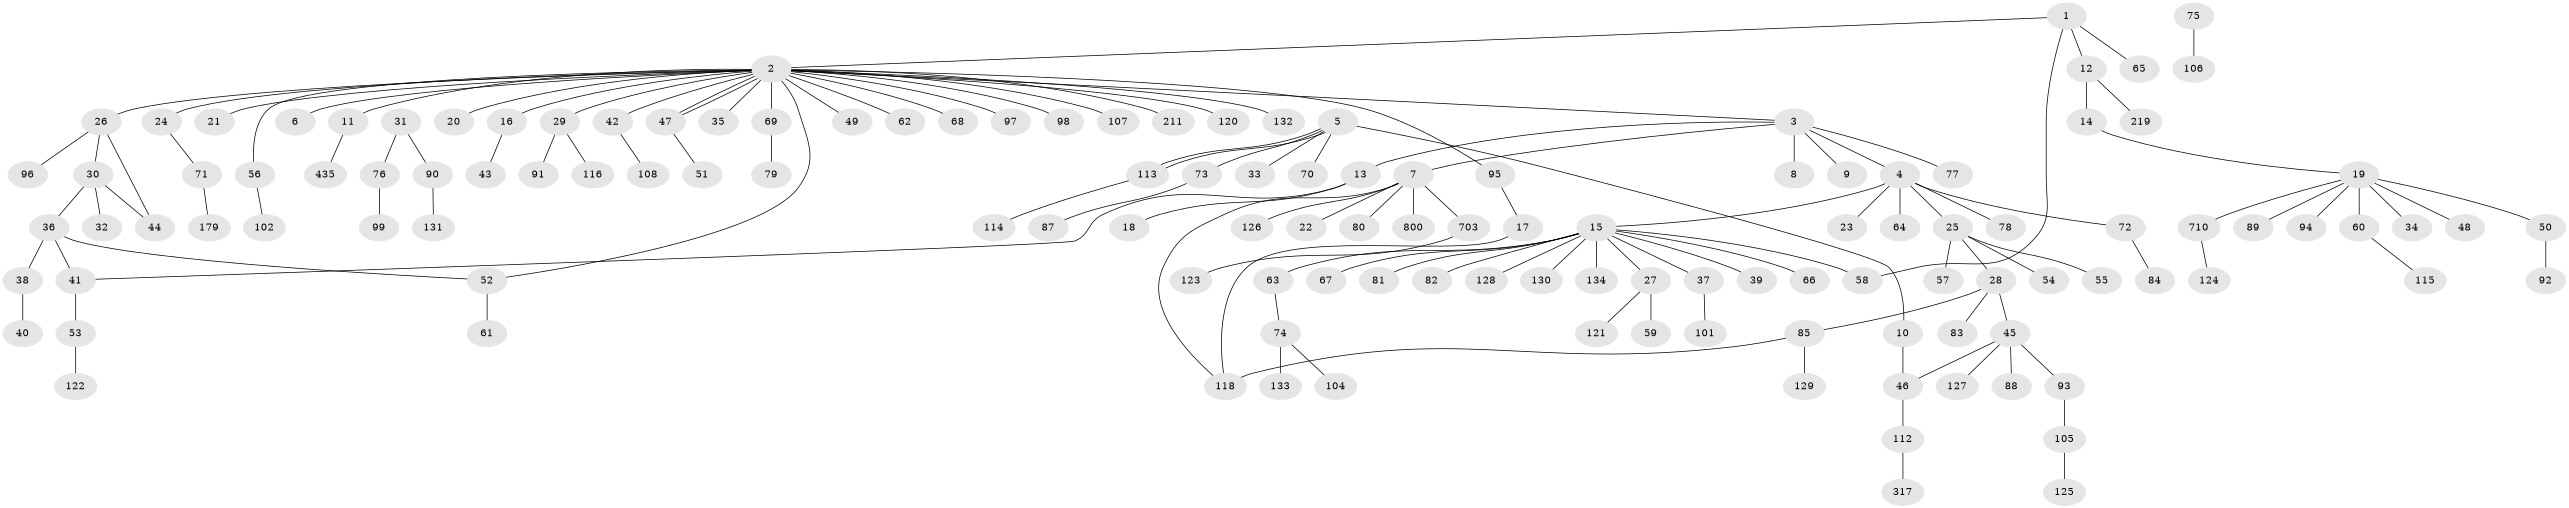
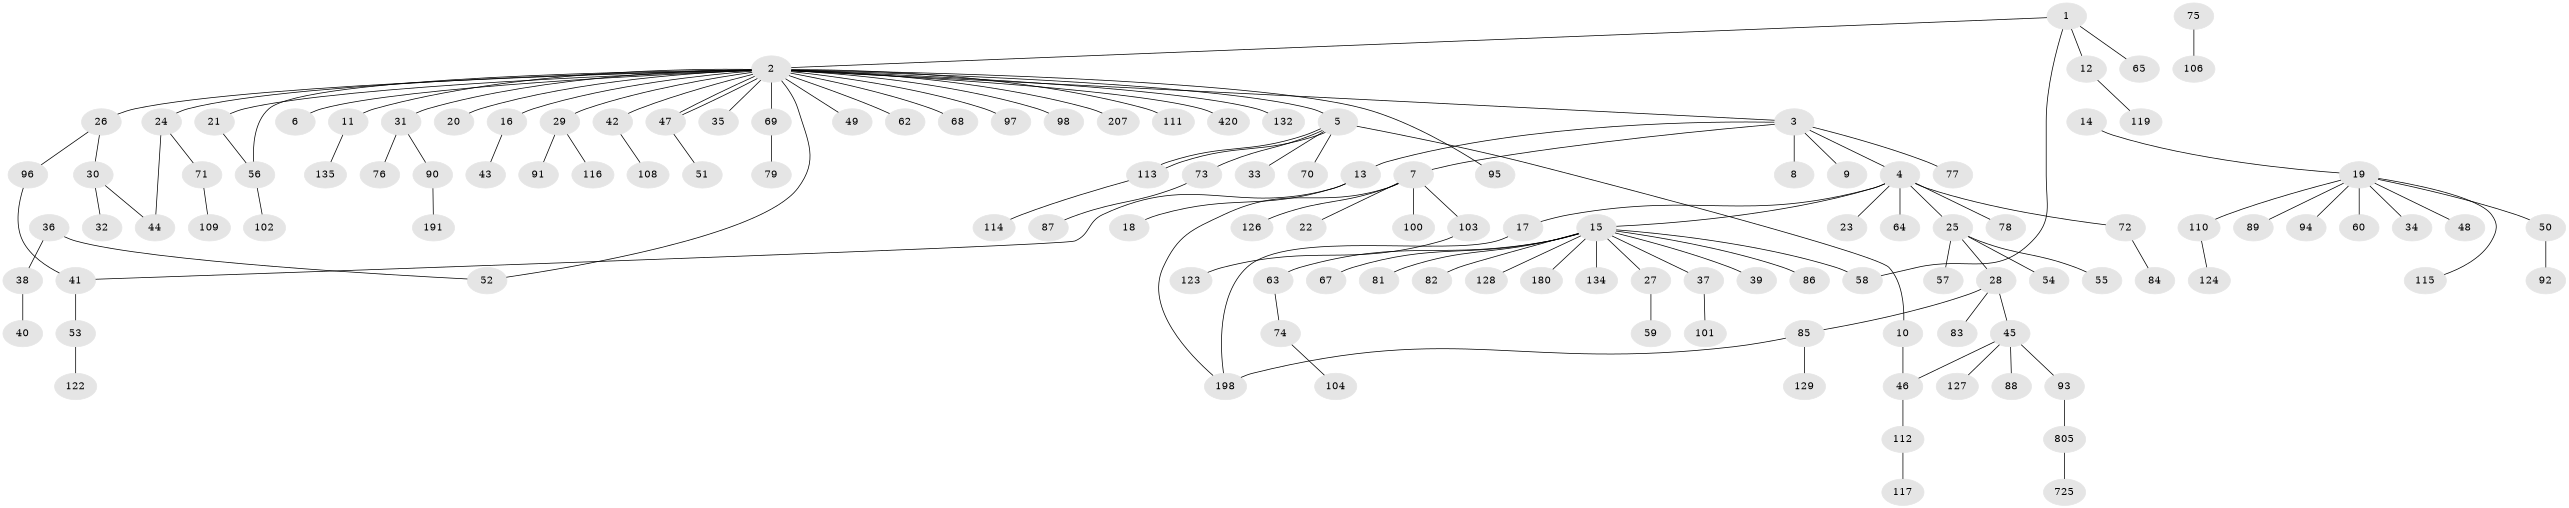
none -> (1058, 81)
none -> (515, 90)
(2087, 96) -> none
(1118, 122) -> (1118, 122)
(1173, 122) -> (1173, 122)
(1228, 122) -> (1228, 122)
(2141, 122) -> (2141, 122)
none -> (235, 148)
(128, 175) -> (158, 175)
(325, 175) -> (325, 175)
(71, 201) -> none
(1509, 201) -> (1713, 206)
(209, 228) -> (209, 228)
(379, 228) -> none
(433, 228) -> (433, 228)
(1359, 228) -> none
(1414, 228) -> (1414, 228)
(1469, 228) -> (1469, 228)
(2199, 228) -> (2199, 228)
(62, 254) -> (22, 239)
(2392, 254) -> (2487, 211)
(1541, 281) -> (1541, 281)
(1810, 281) -> (1810, 281)
(487, 334) -> none
(1597, 334) -> none
(1226, 386) -> (1226, 386)
(1281, 386) -> none
(2065, 439) -> (2065, 439)
(1903, 492) -> (1903, 492)
(2065, 492) -> (2065, 492)
